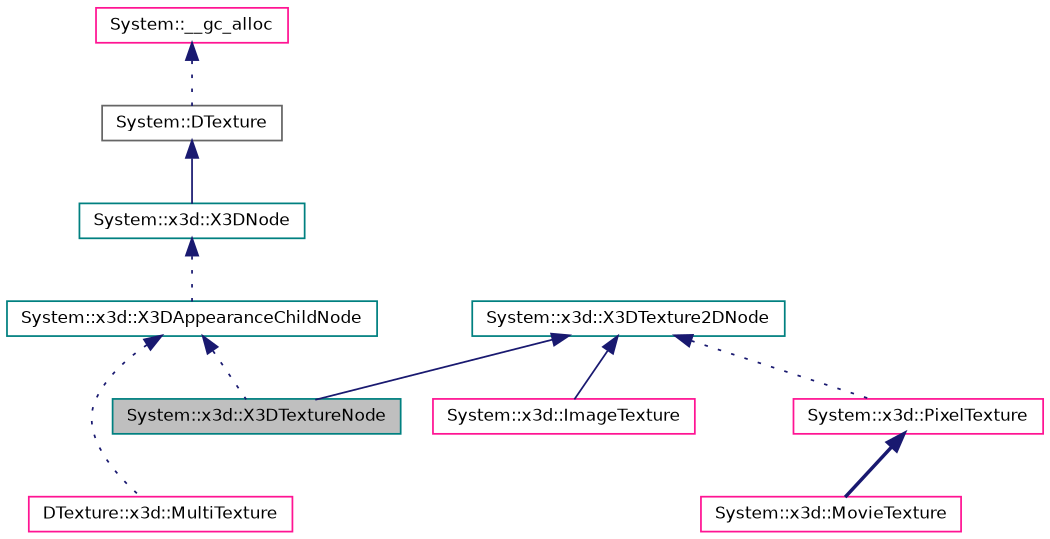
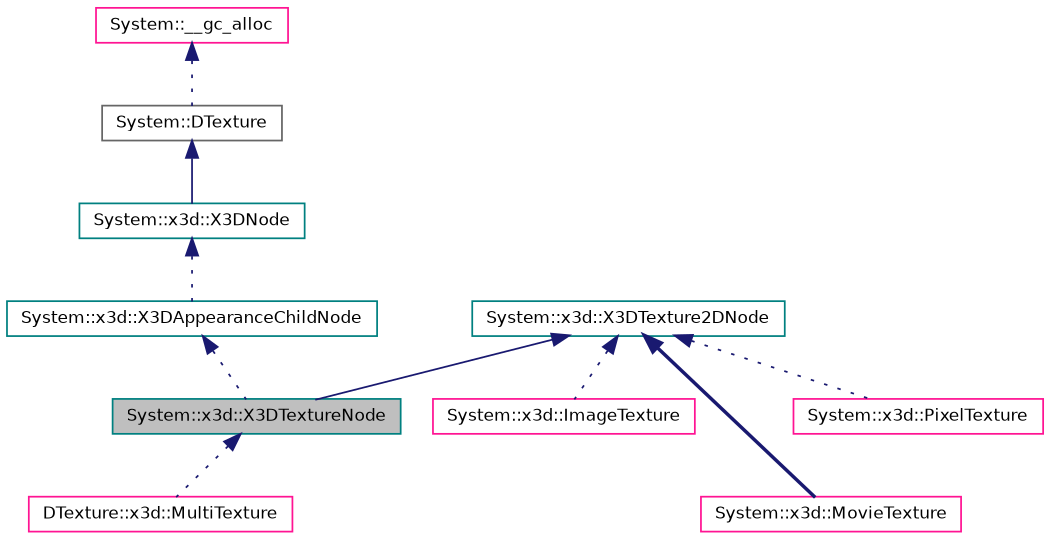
(591, 375) -> (591, 375)
(92, 419) -> (202, 472)
(869, 472) -> (736, 423)
